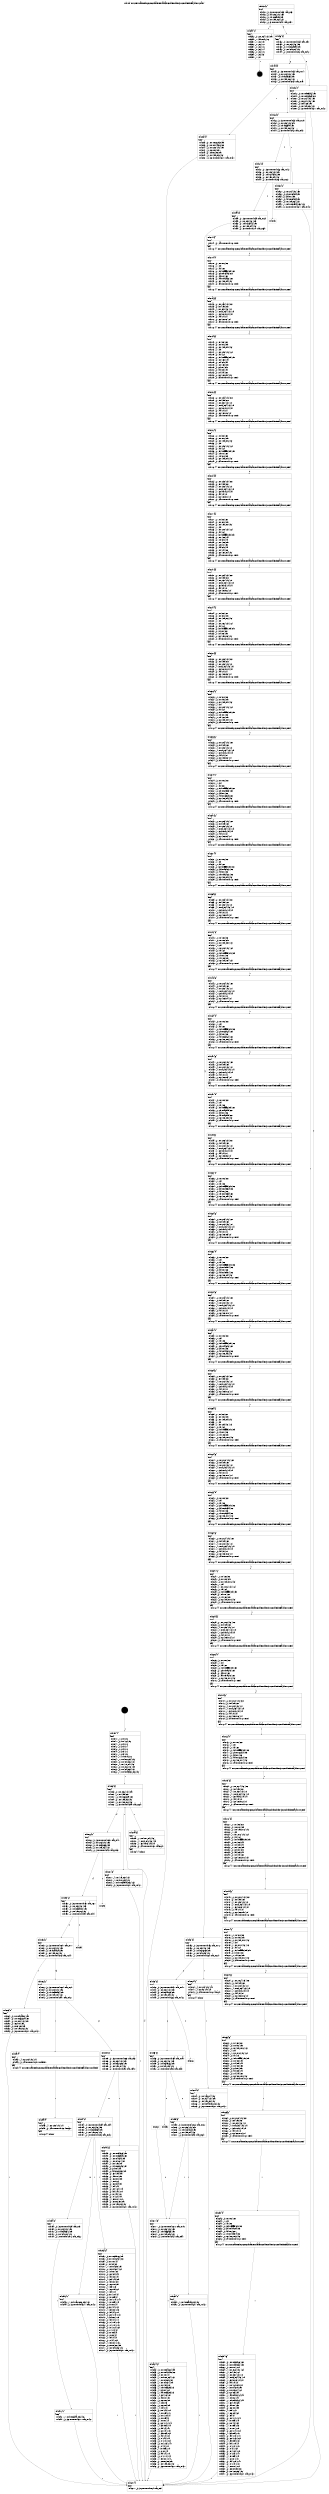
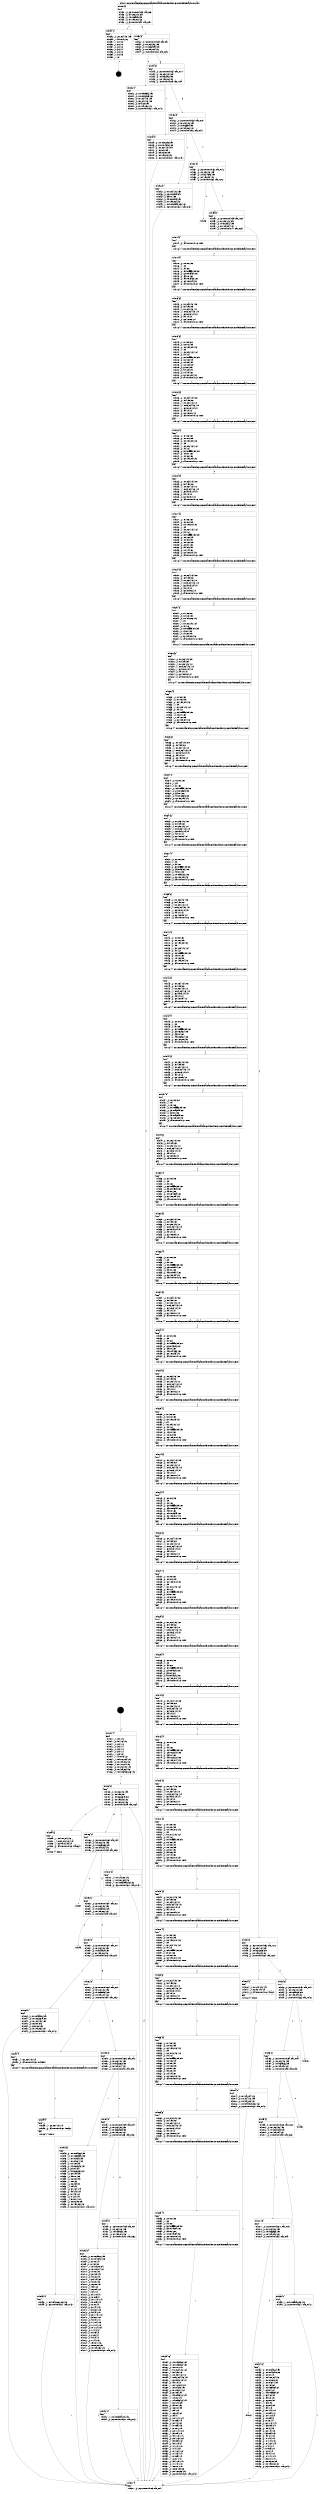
(161, 2174) -> (257, 2326)
(90, 2216) -> (55, 2215)
